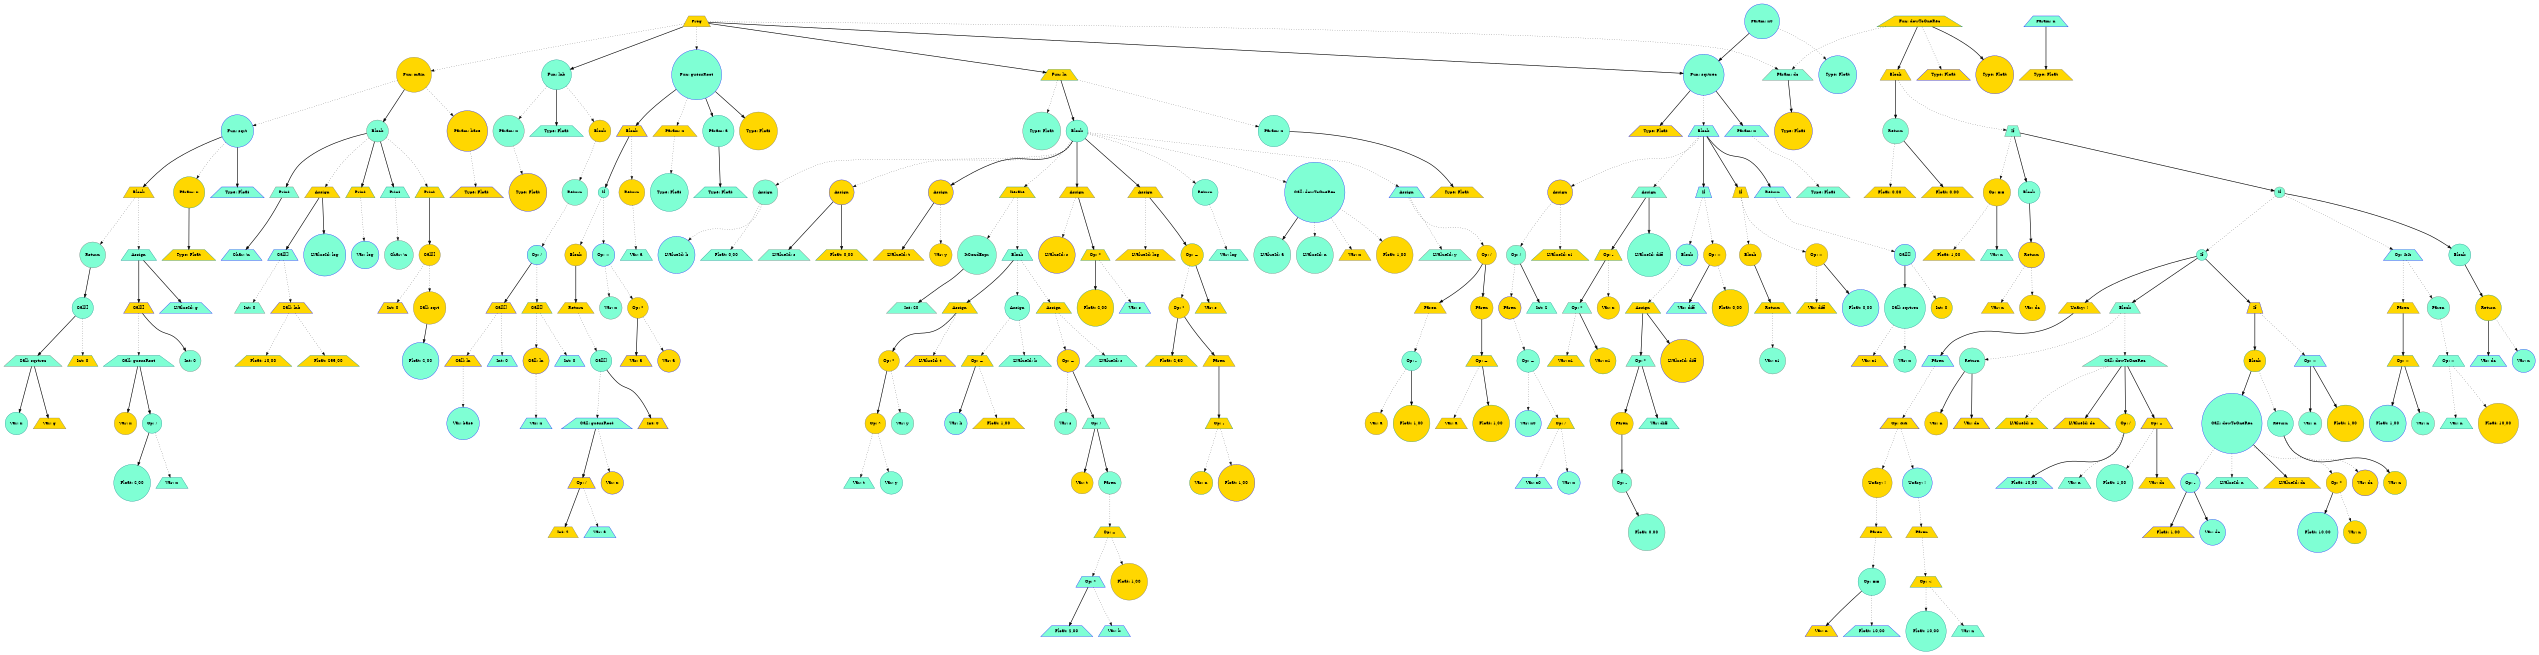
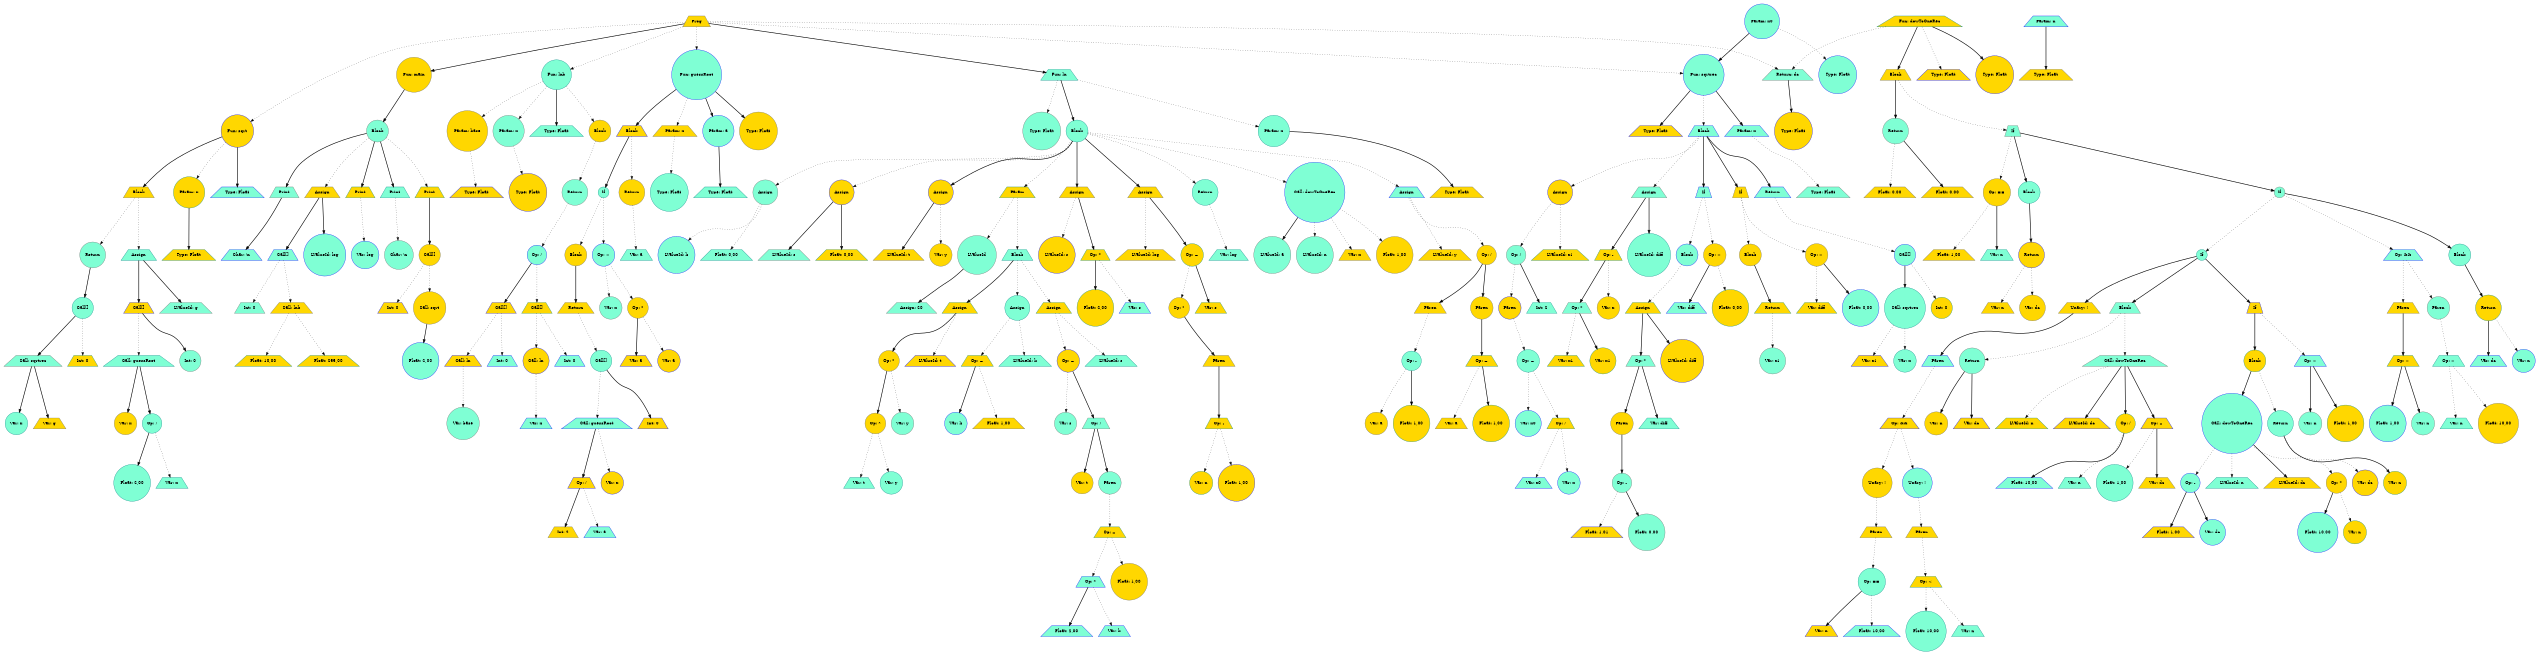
(559, 46) -> (559, 46)
(628, 48) -> (628, 48)
(1194, 48) -> (1194, 48)
(1059, 75) -> (1059, 75)
(1788, 75) -> (1788, 75)
(439, 101) -> (513, 97)
(327, 103) -> (460, 38)
(237, 131) -> (237, 131)
(467, 131) -> (467, 131)
(718, 131) -> (718, 131)
(1017, 192) -> (1017, 192)
(977, 255) -> (977, 255)
(1445, 255) -> (1445, 255)
(186, 308) -> (186, 308)
(292, 308) -> (292, 308)
(912, 308) -> (912, 308)
(1171, 361) -> none
(463, 423) -> (463, 423)
none -> (1597, 532)
